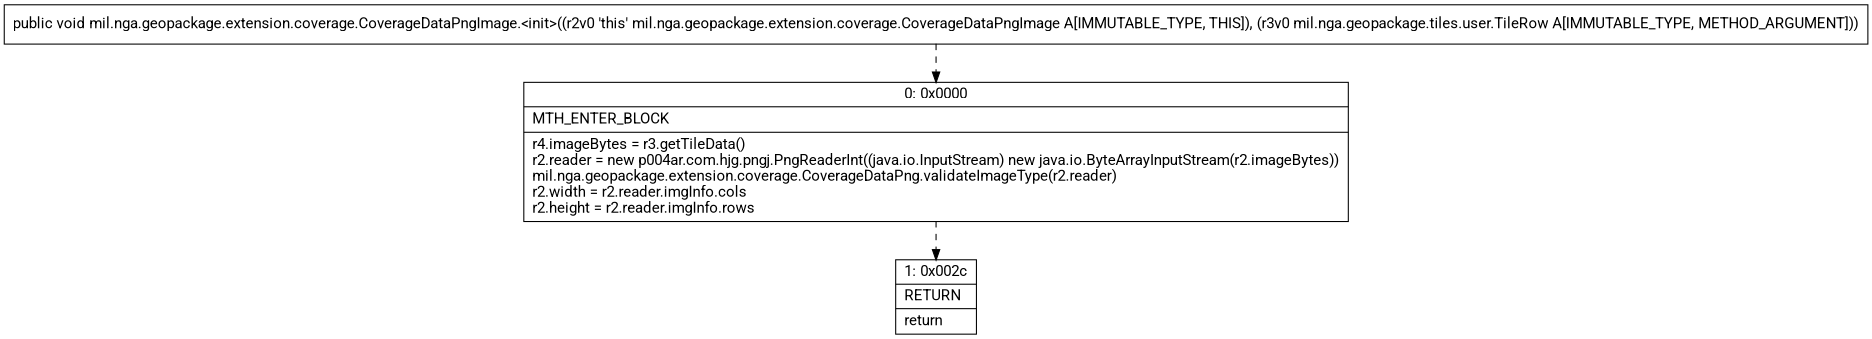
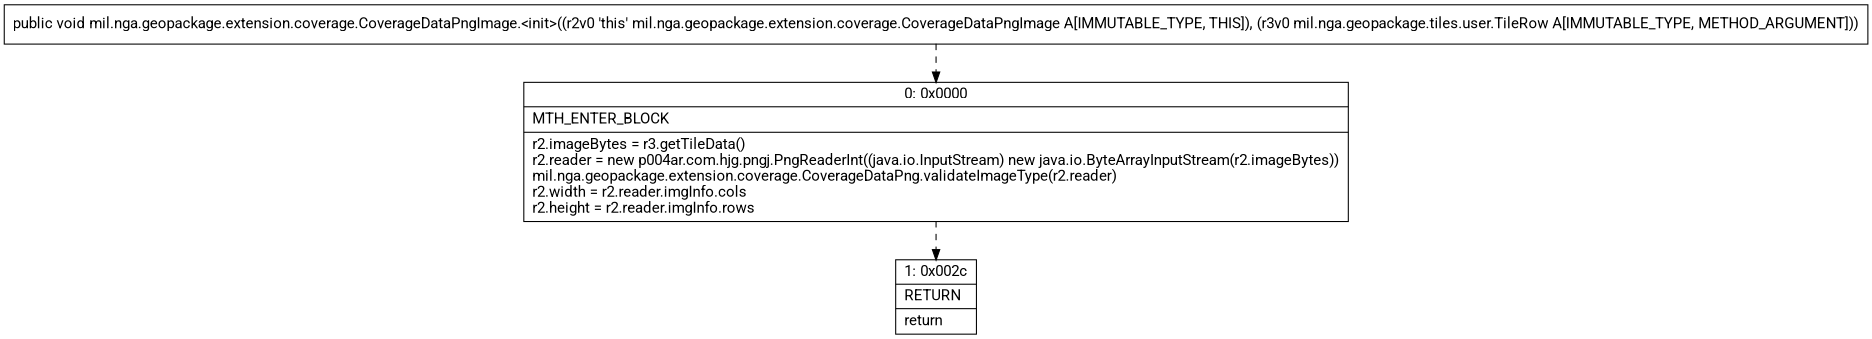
(639, 144) -> (639, 144)
